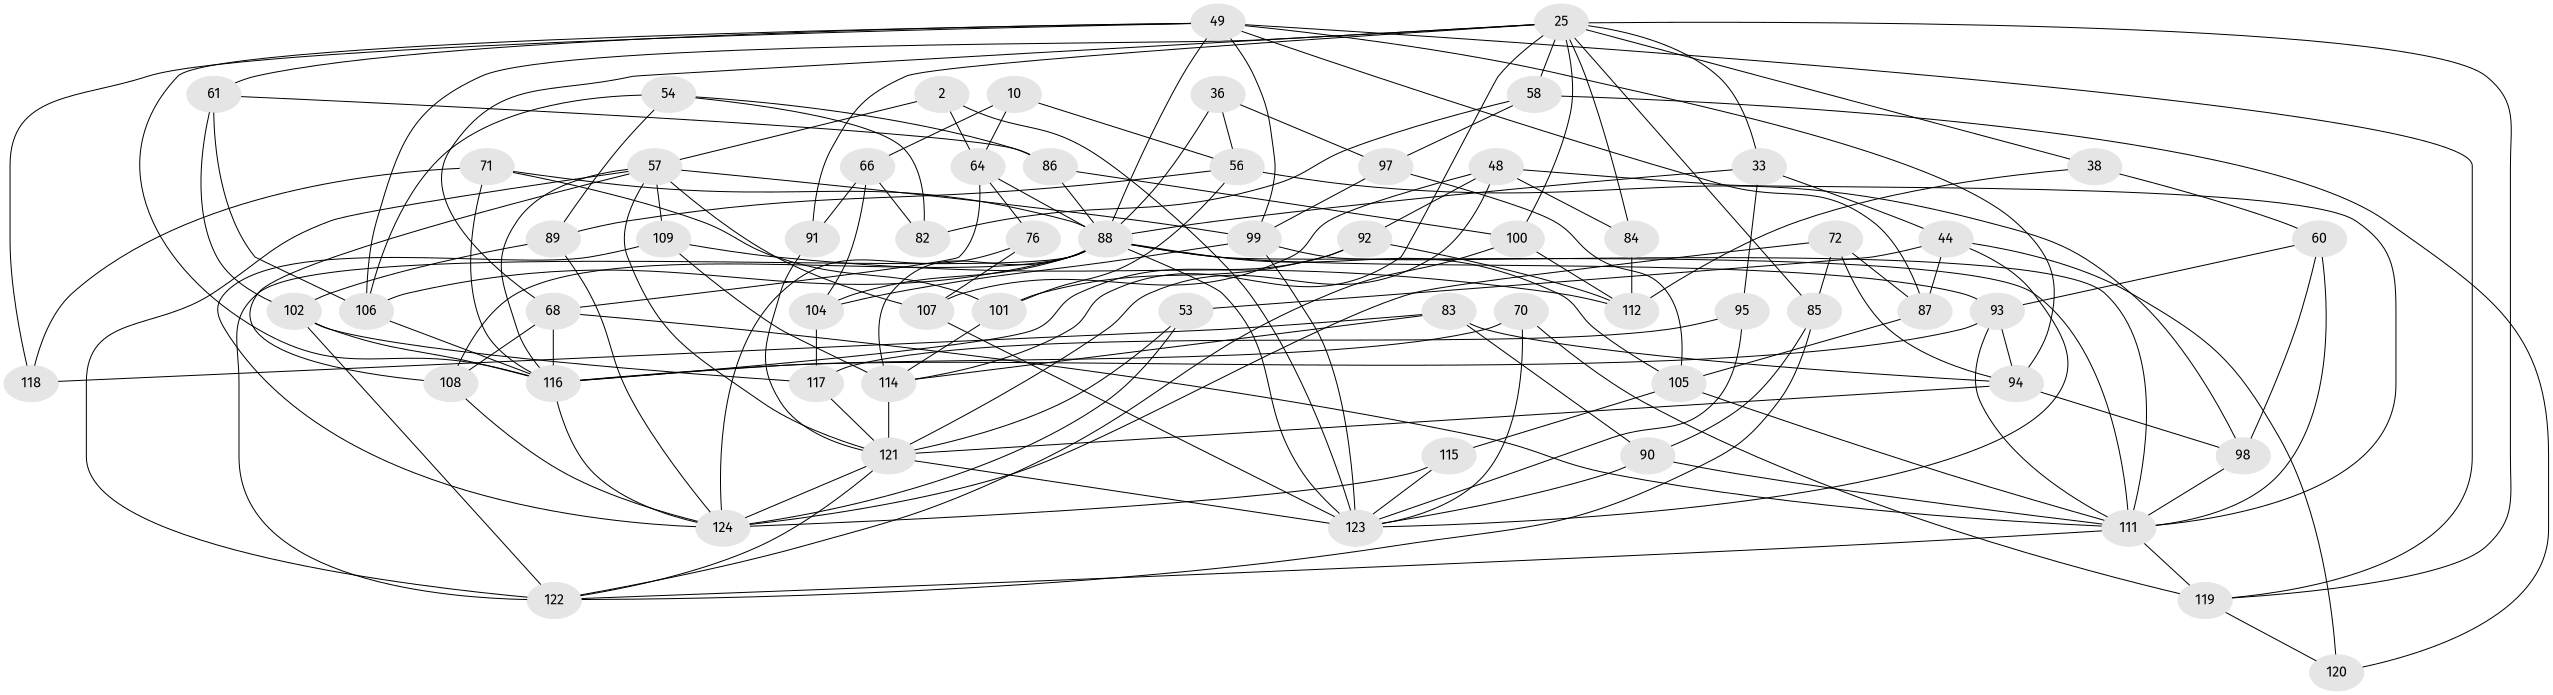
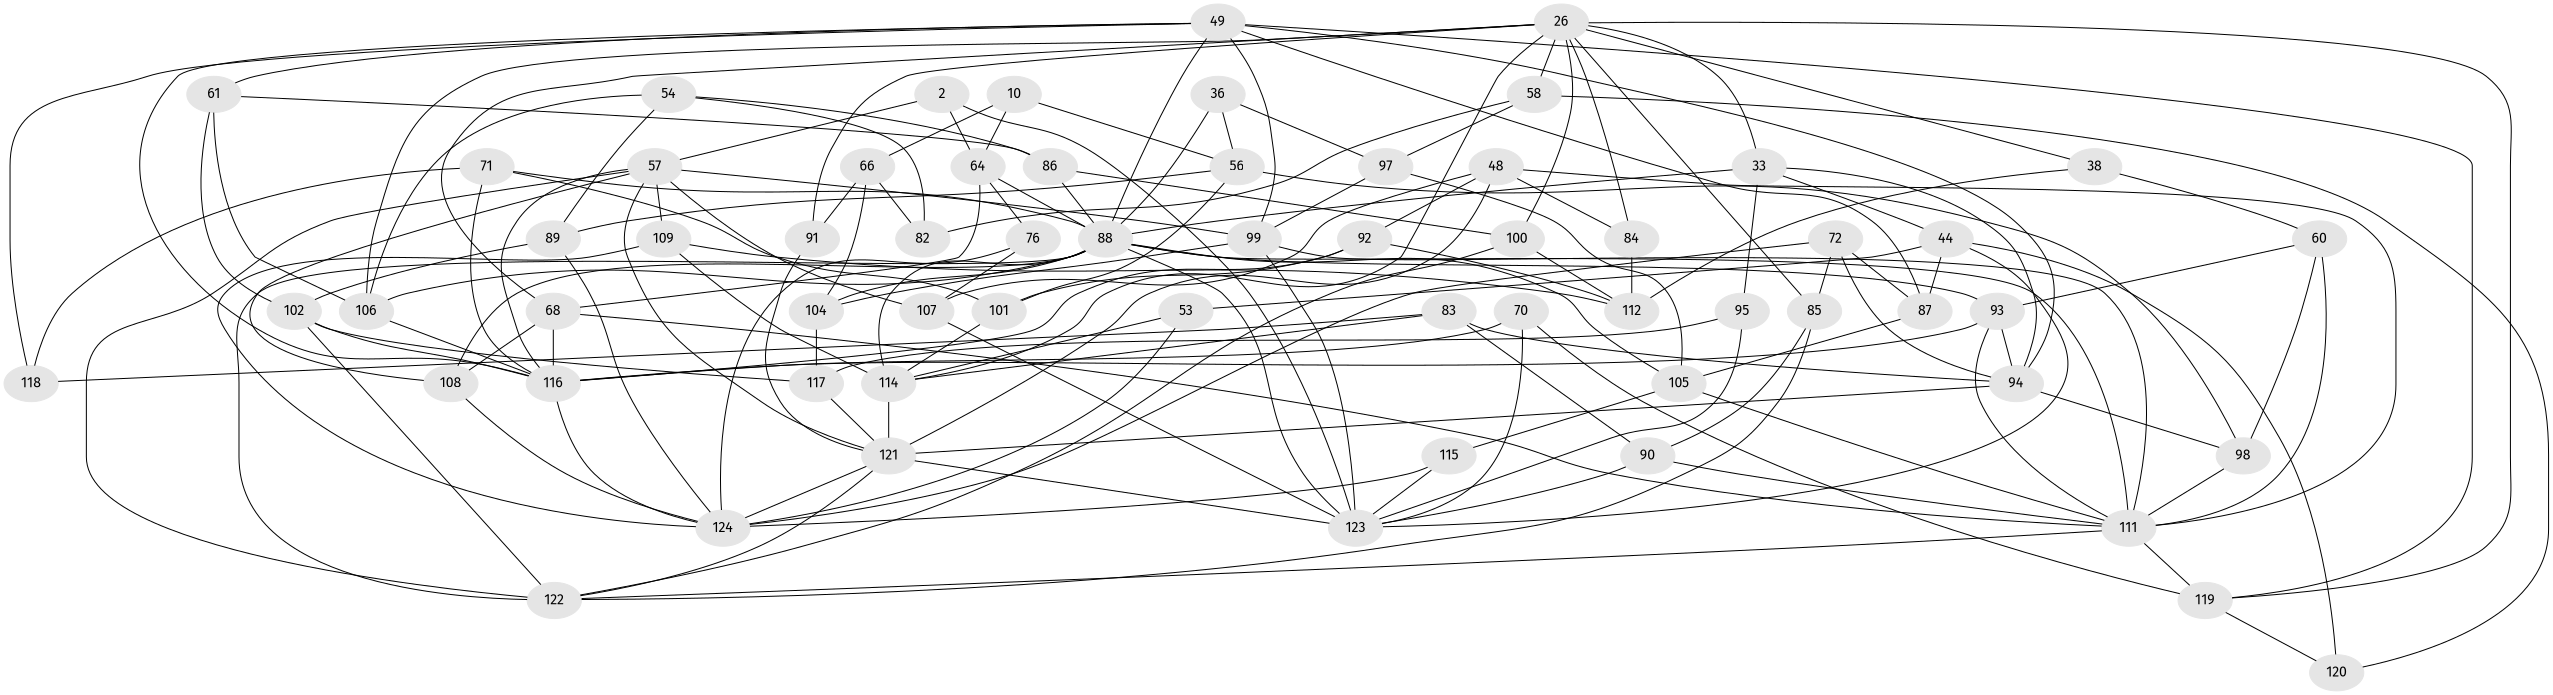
(1561, 22) -> (1561, 22)
none -> (1957, 207)
(1052, 407) -> (1037, 347)
